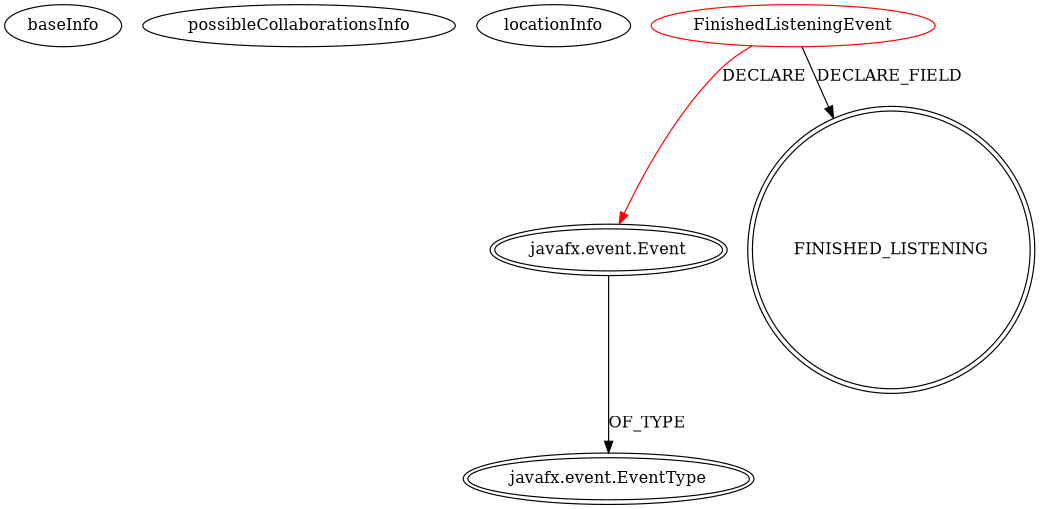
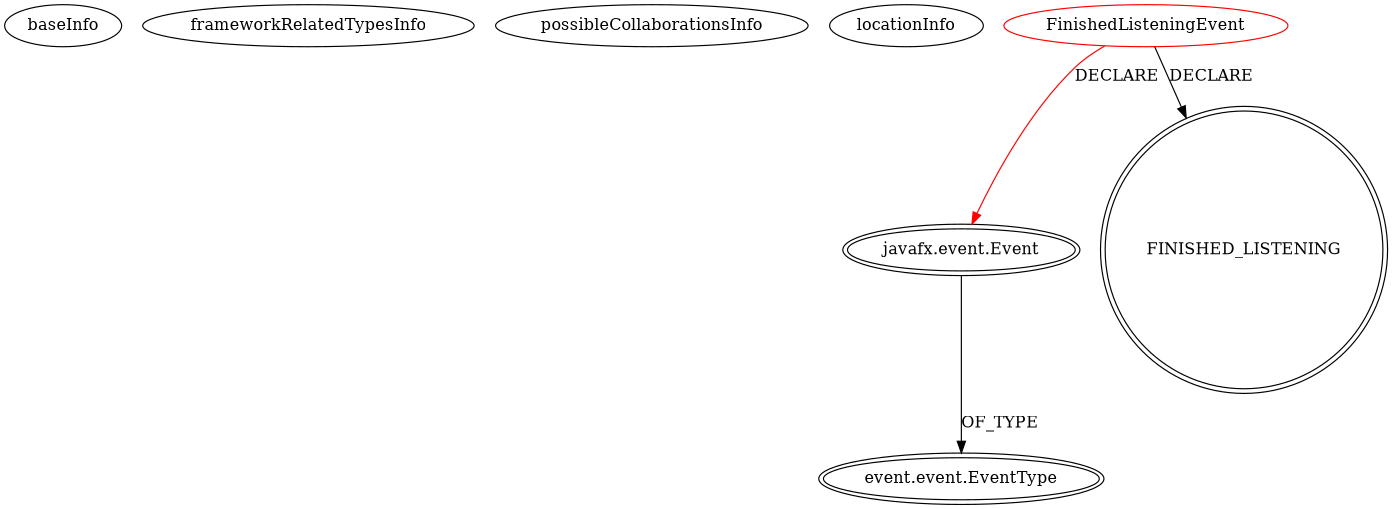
none -> (308, 26)
(890, 77) -> (1212, 77)
(609, 479) -> (961, 479)
